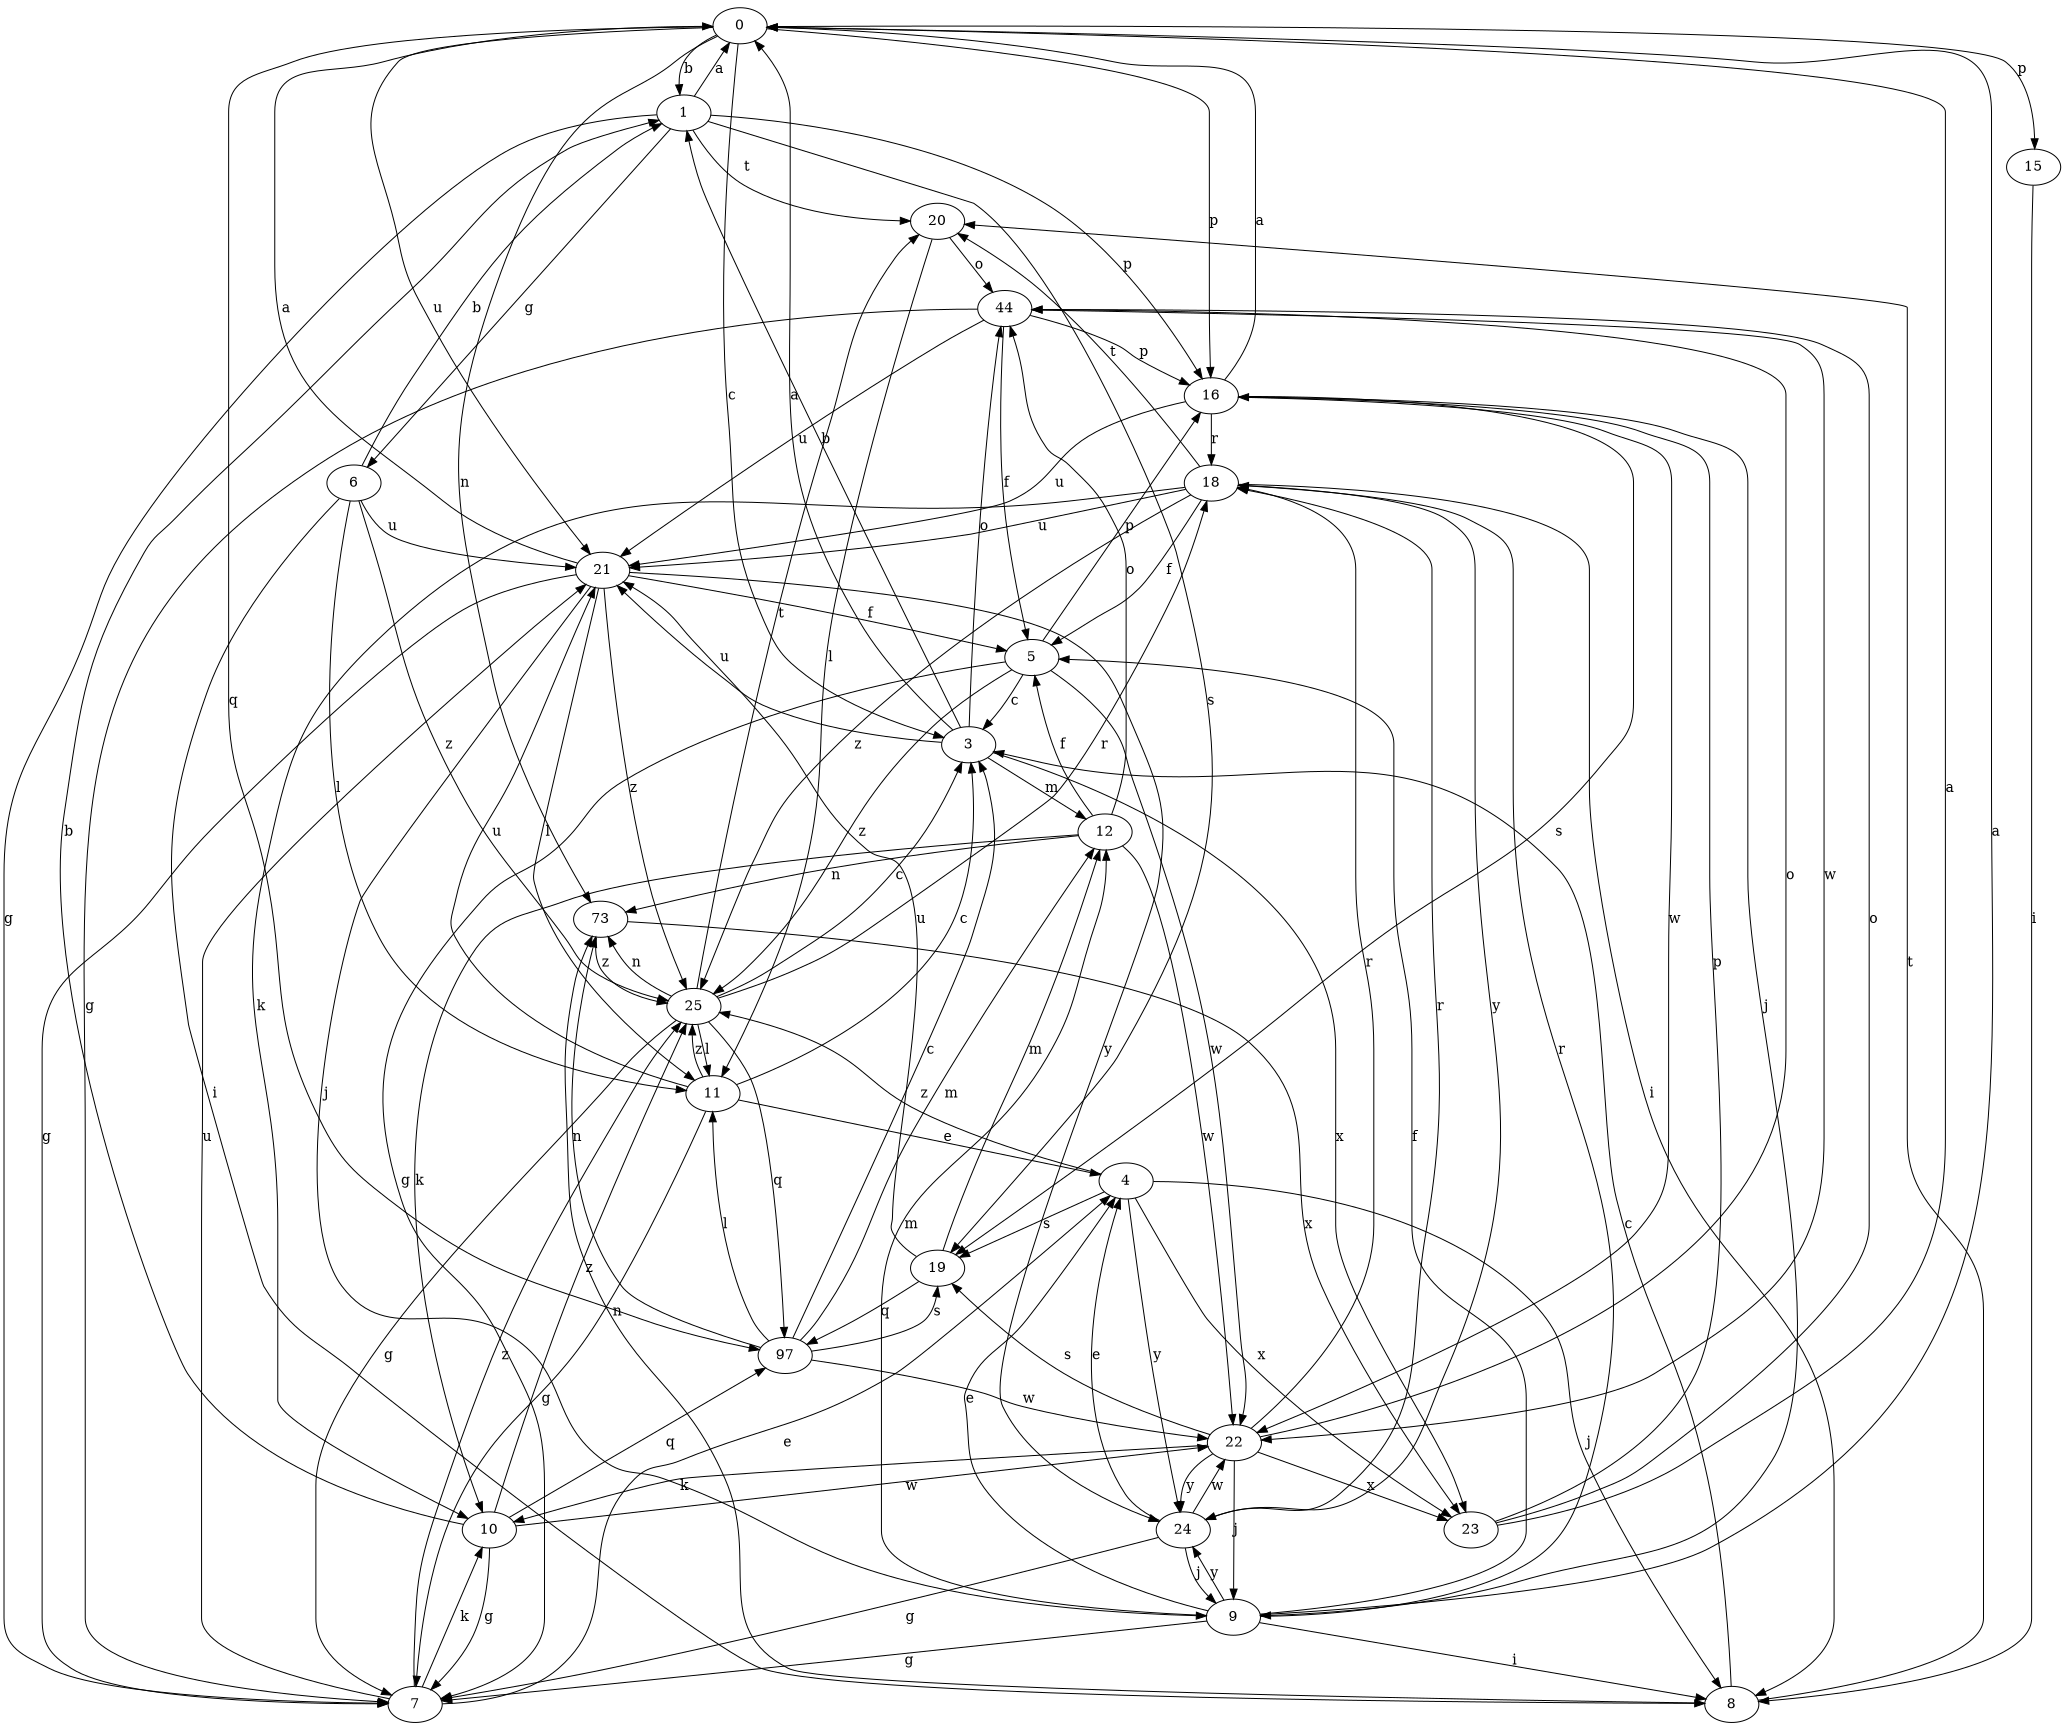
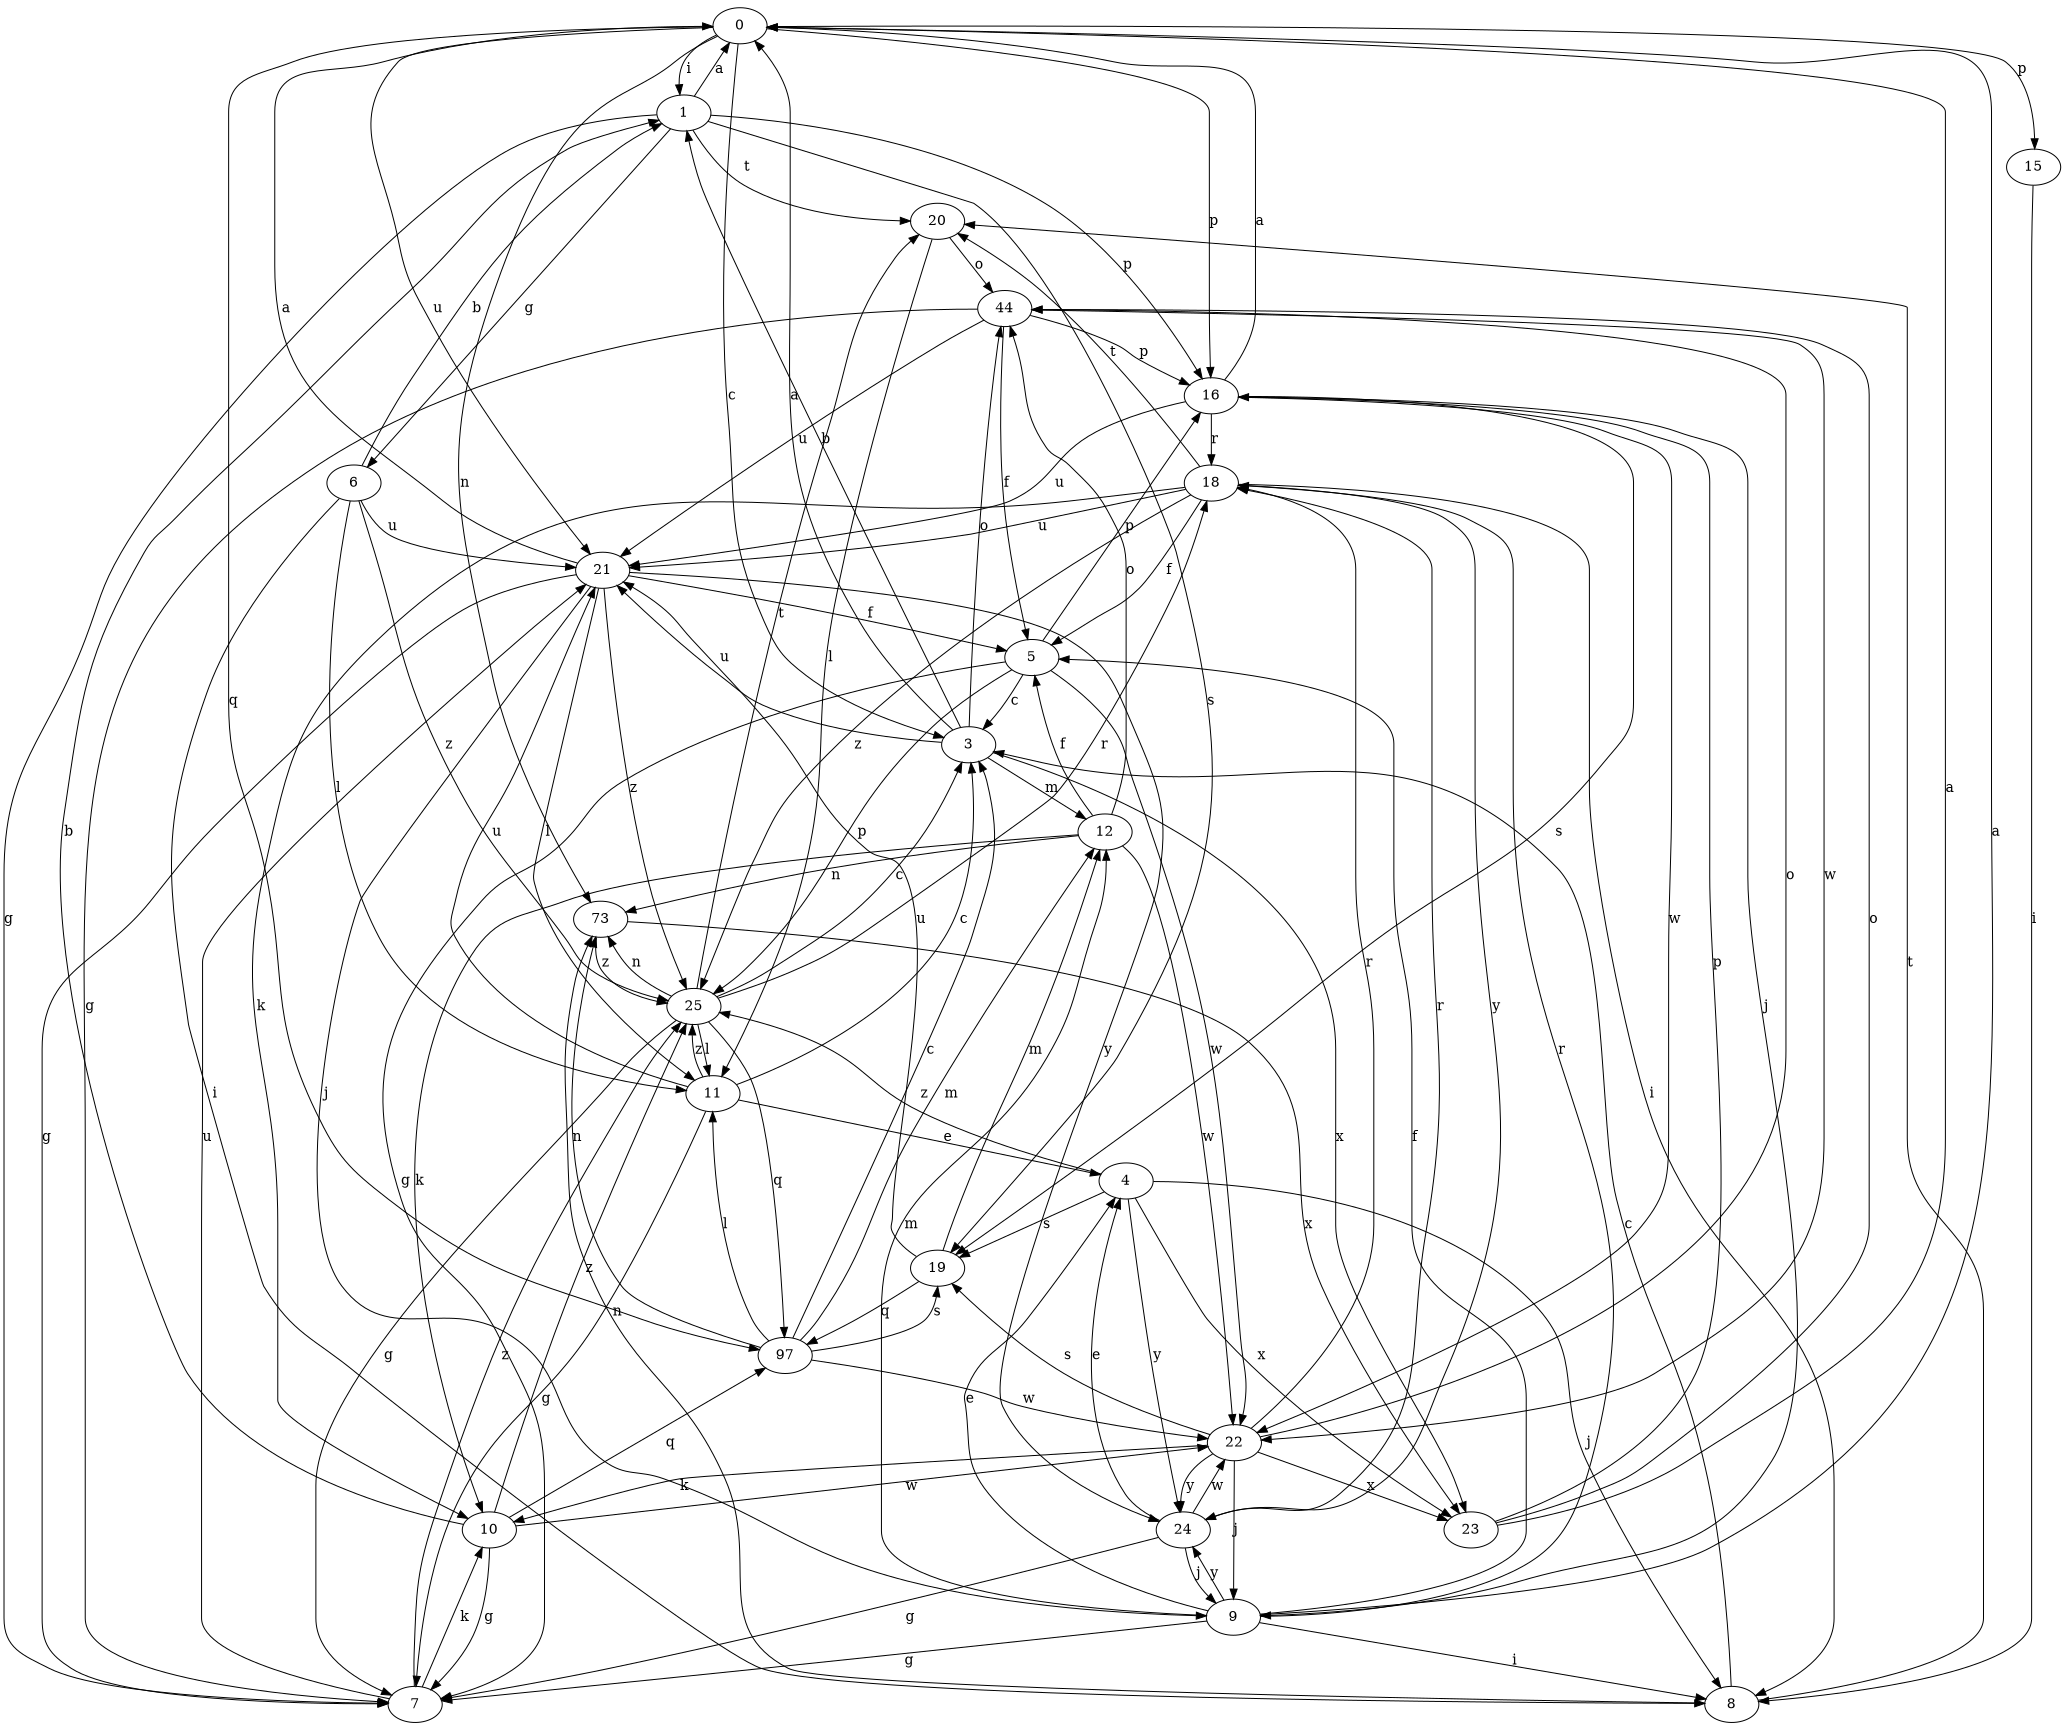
(689, 69) -> (689, 69)
(862, 832) -> (862, 832)
(735, 1440) -> none
